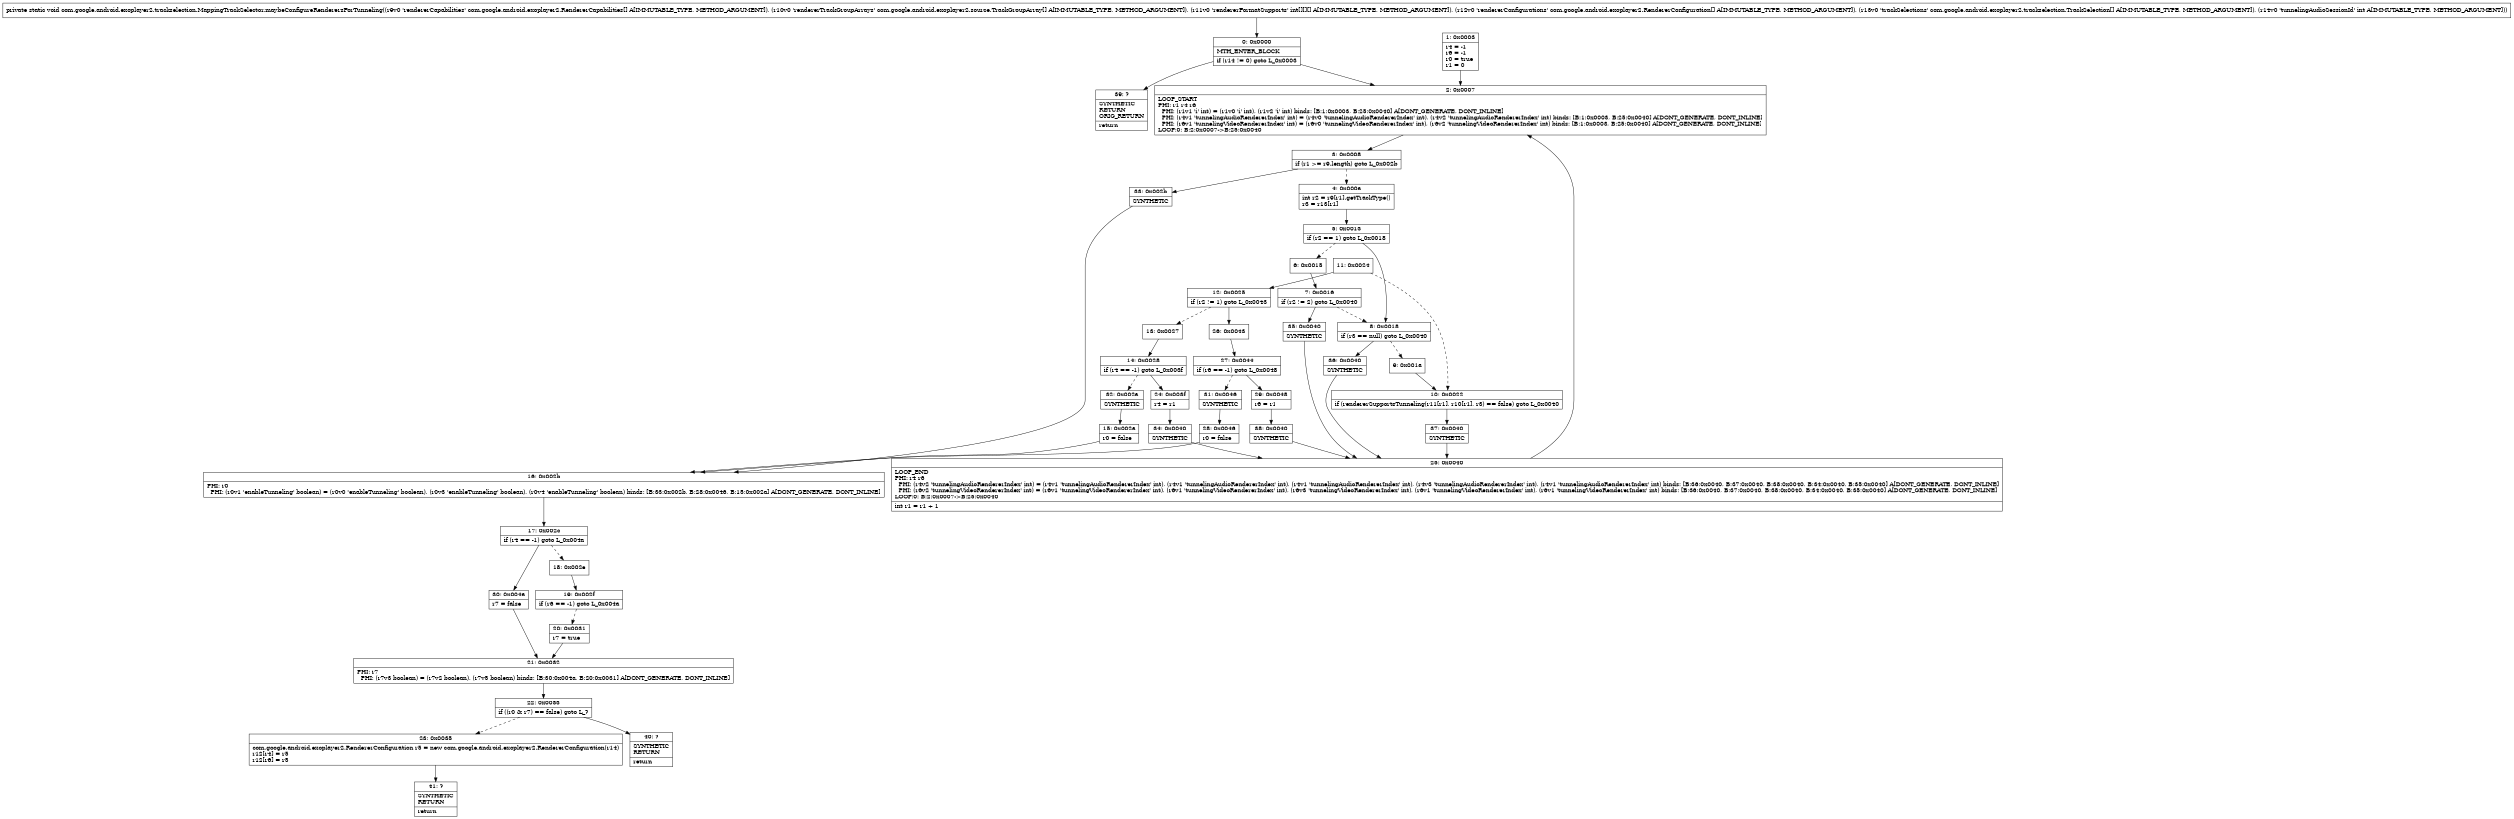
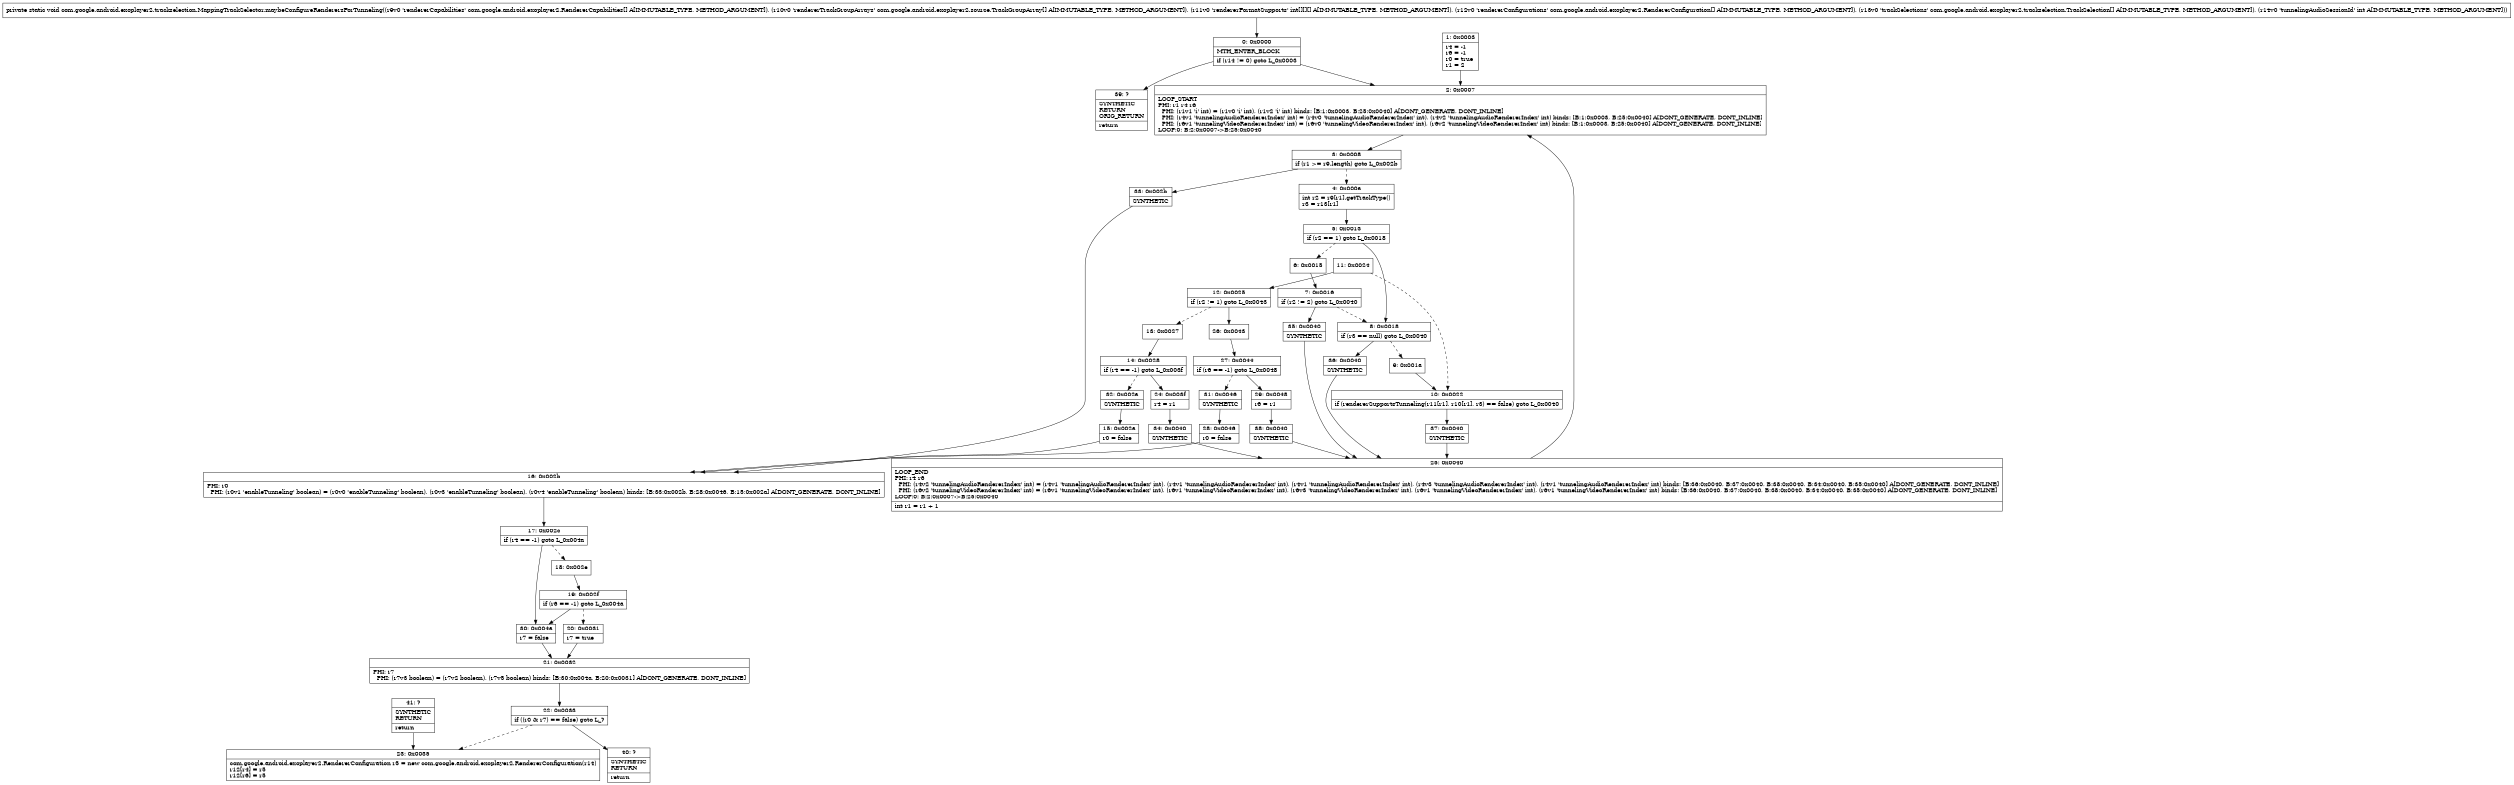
(1455, 65) -> (1455, 65)
none -> (561, 615)
(436, 771) -> (413, 739)
